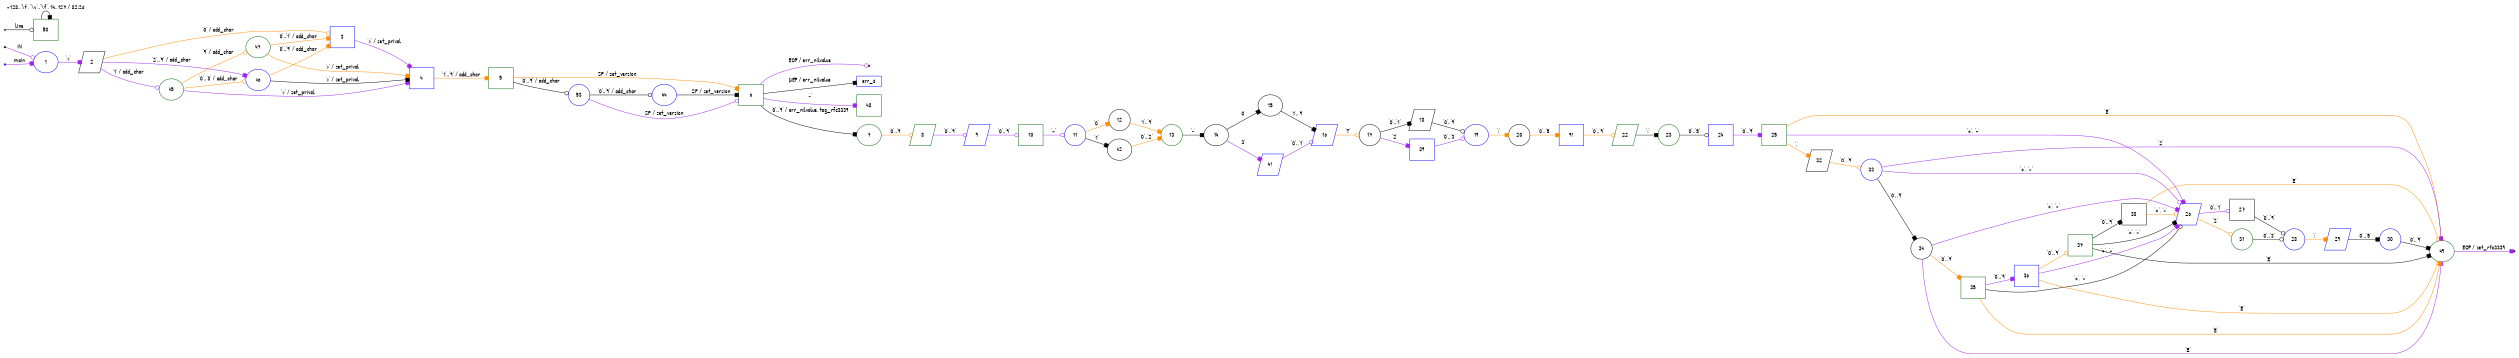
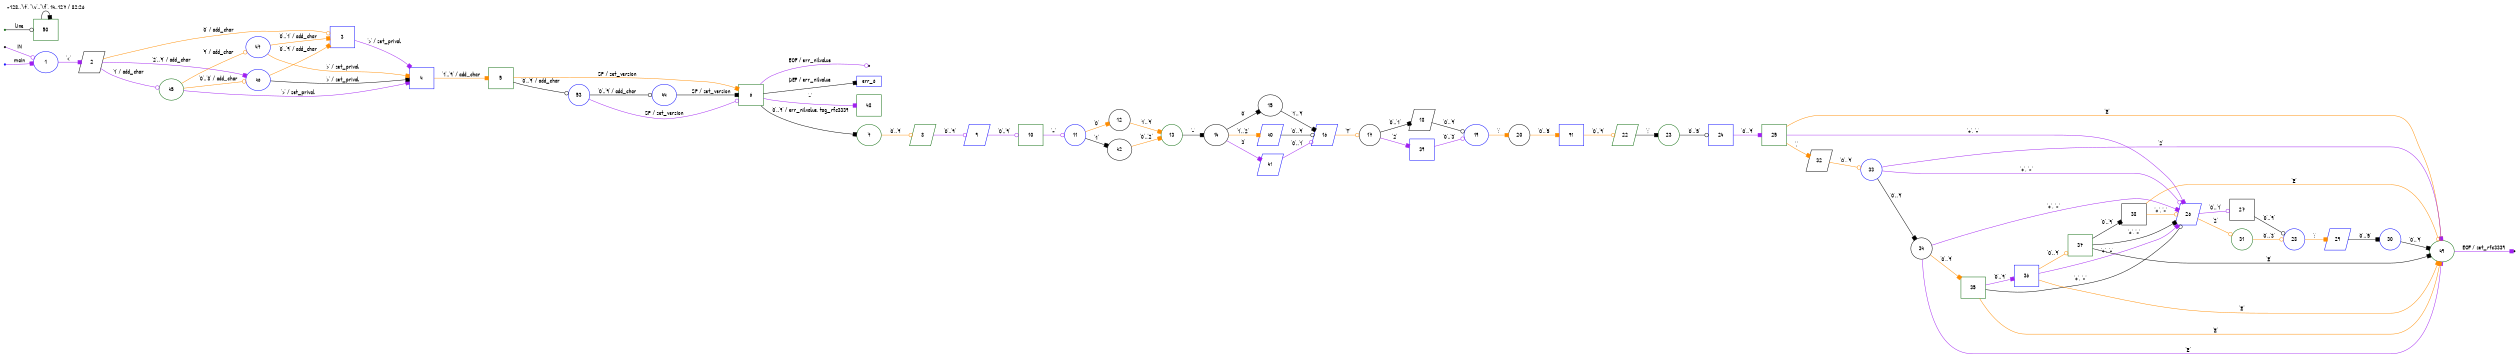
(258, 47) -> (258, 47)
none -> (1270, 135)
(2266, 239) -> (2266, 239)
(2248, 313) -> (2248, 313)
